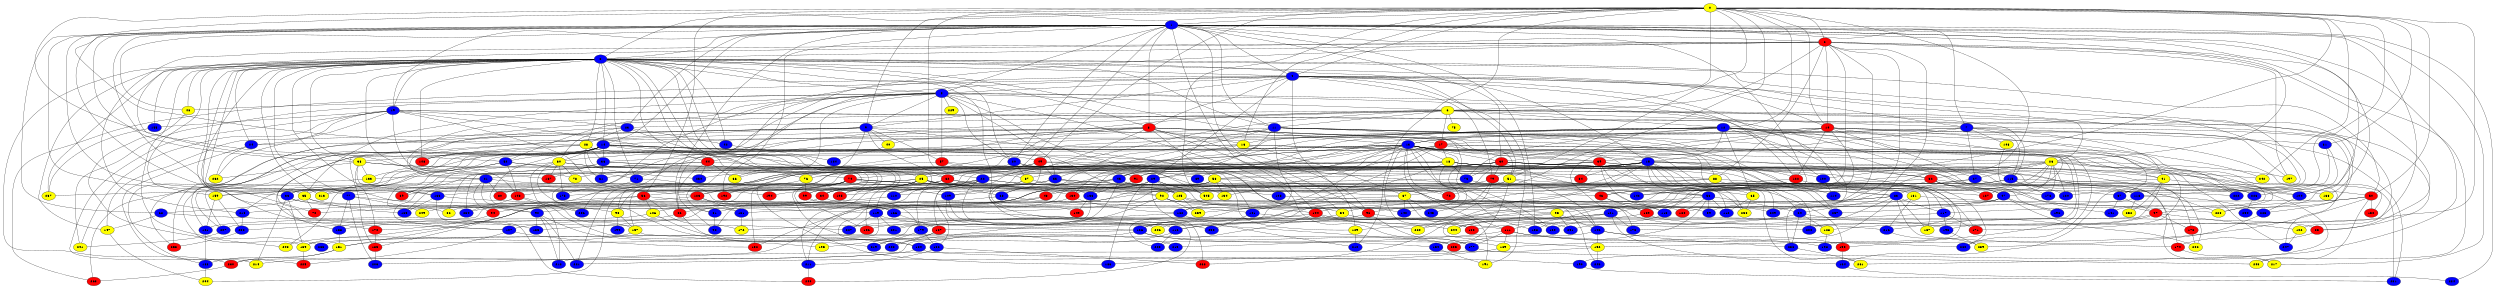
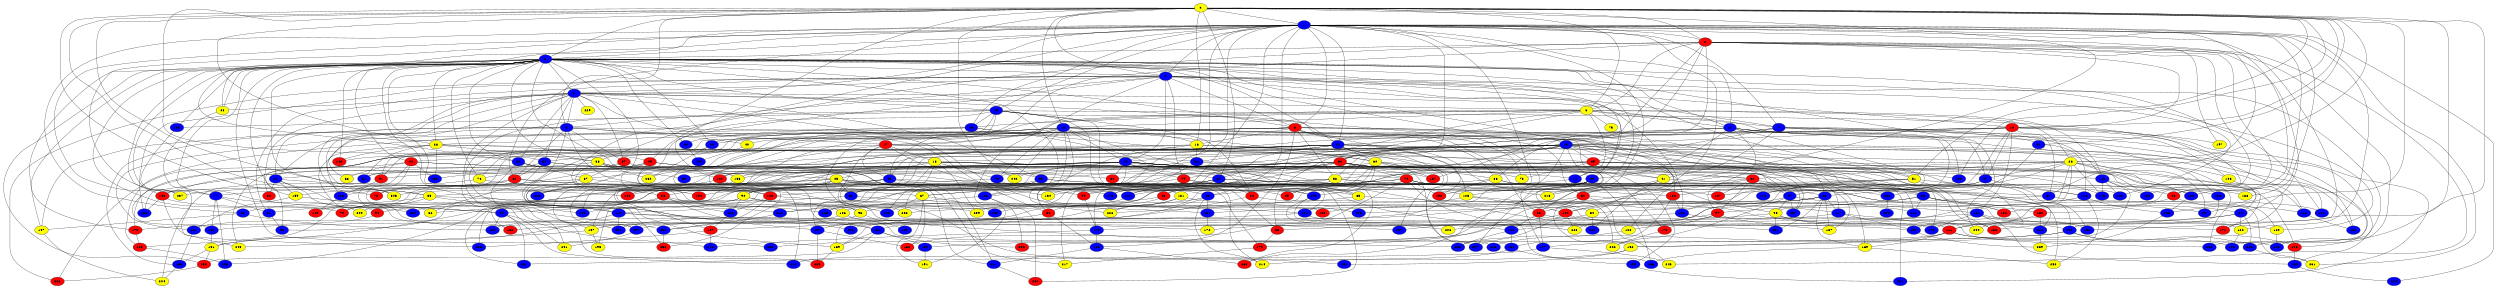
(1124, 125) -> none
(2171, 165) -> (2140, 164)
none -> (1959, 256)
